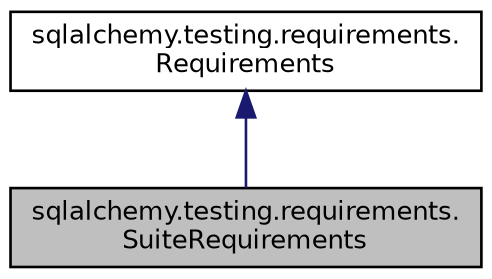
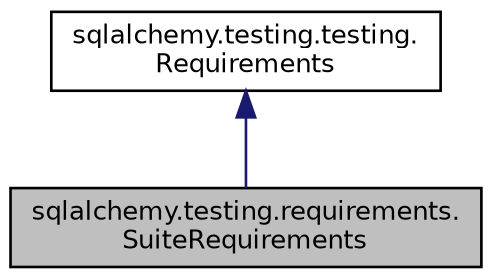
(246, 51) -> (246, 51)
